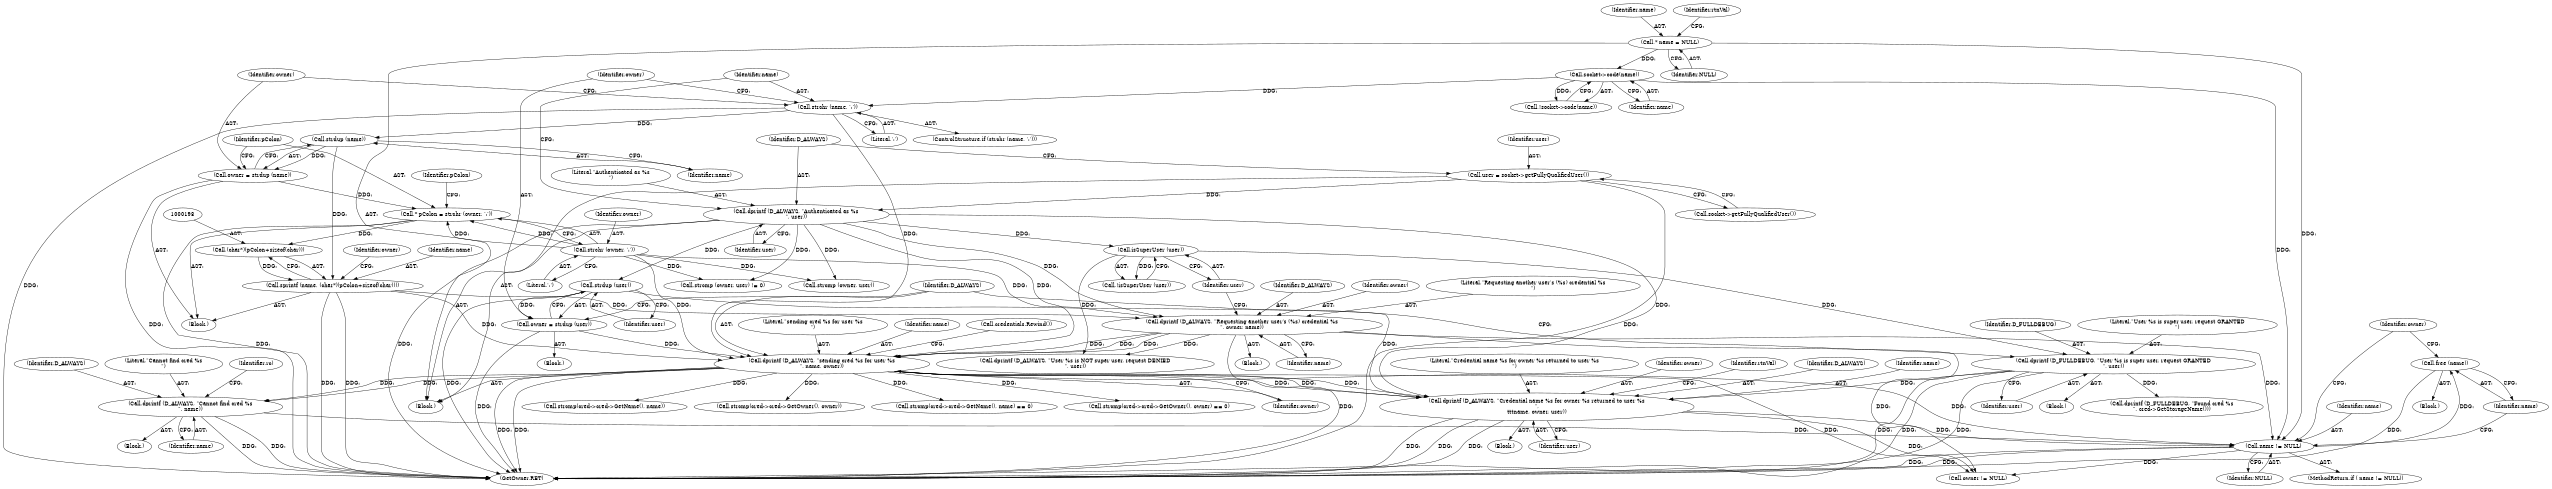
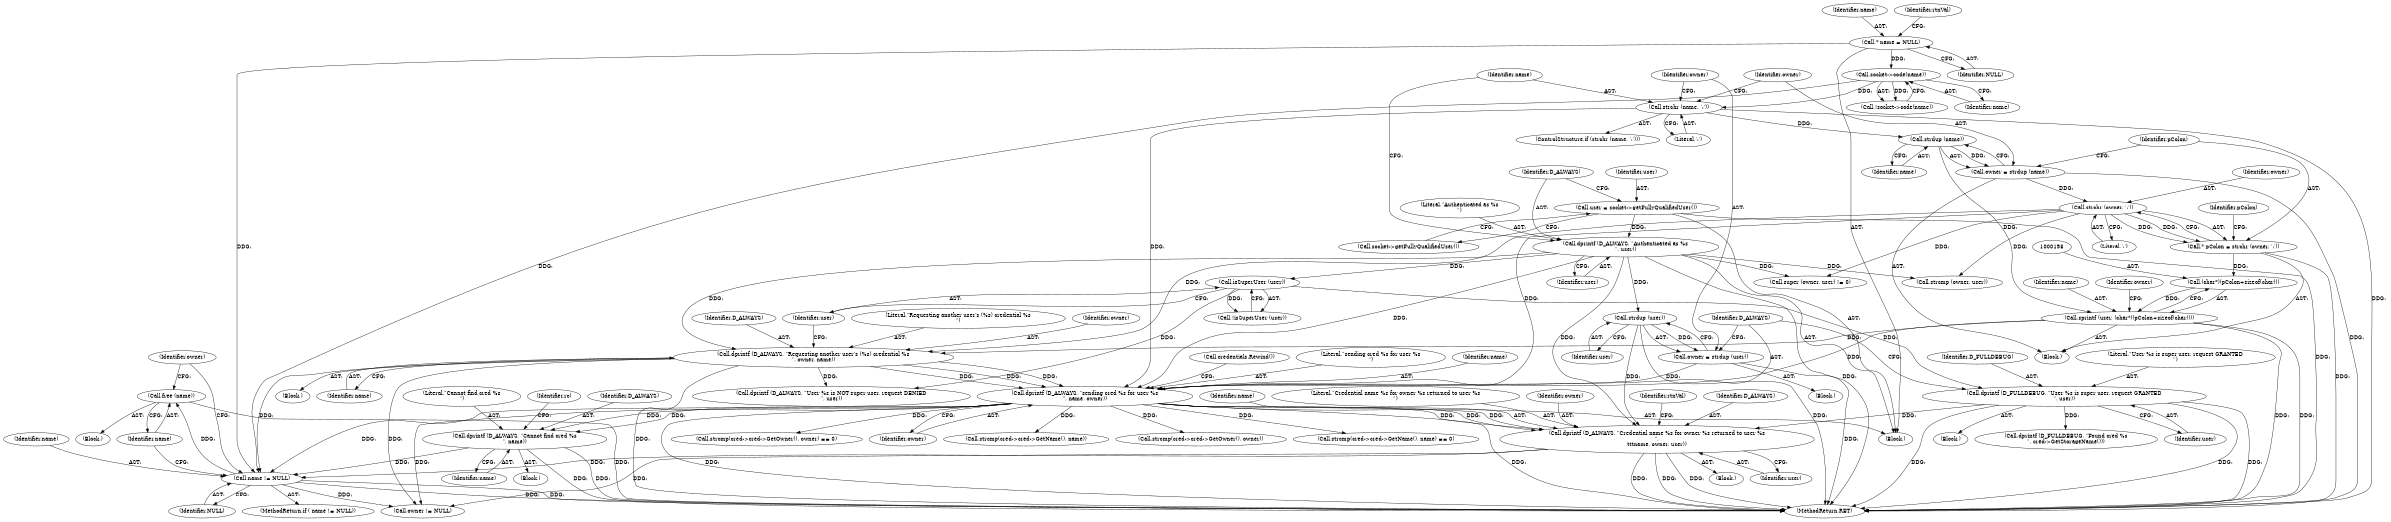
(345, 195) -> (2055, 190)
(333, 286) -> (2129, 318)
(723, 286) -> (1810, 283)
(522, 479) -> (1825, 511)
